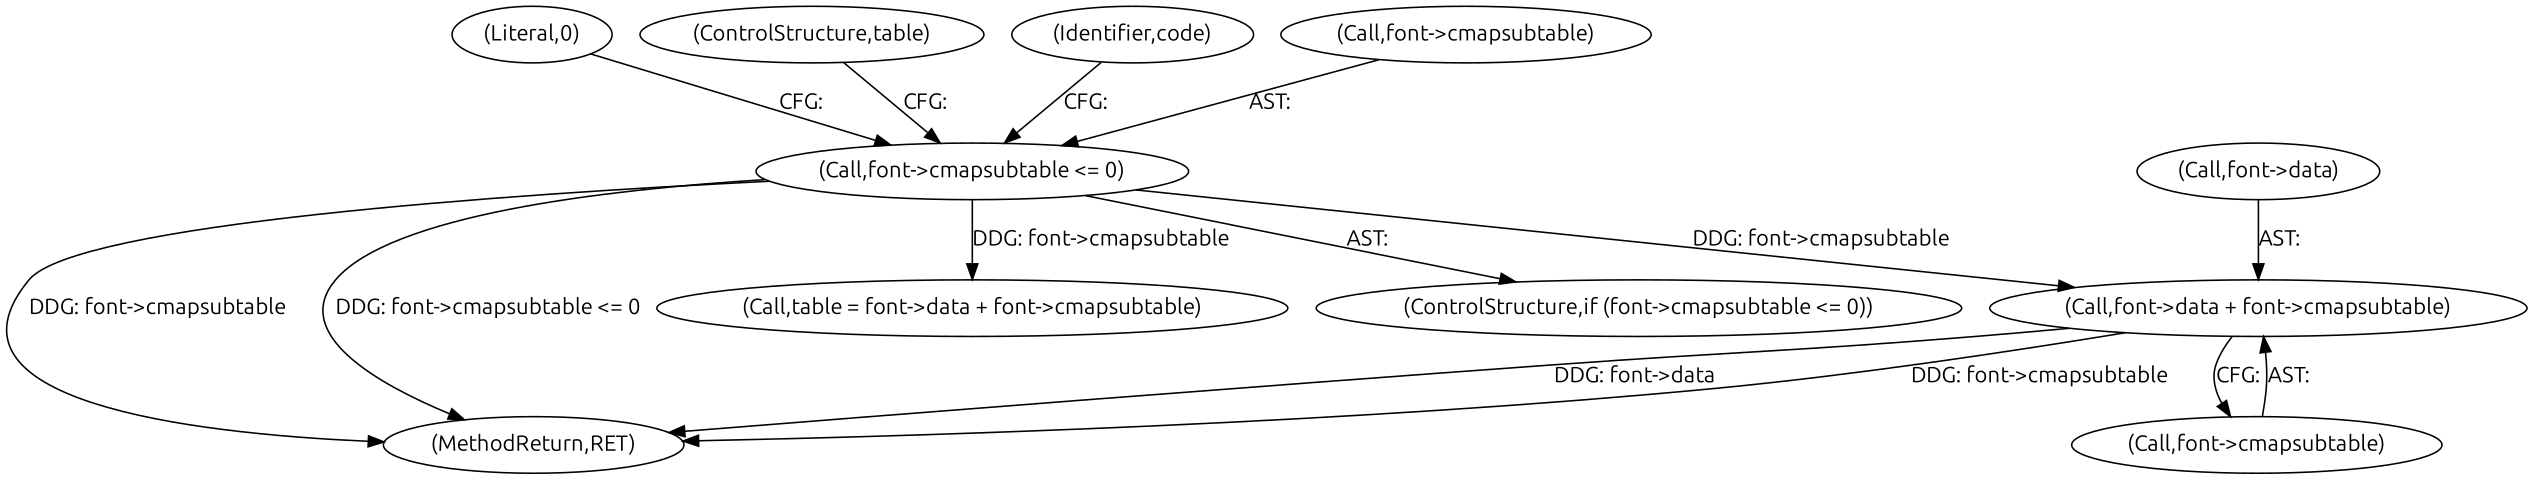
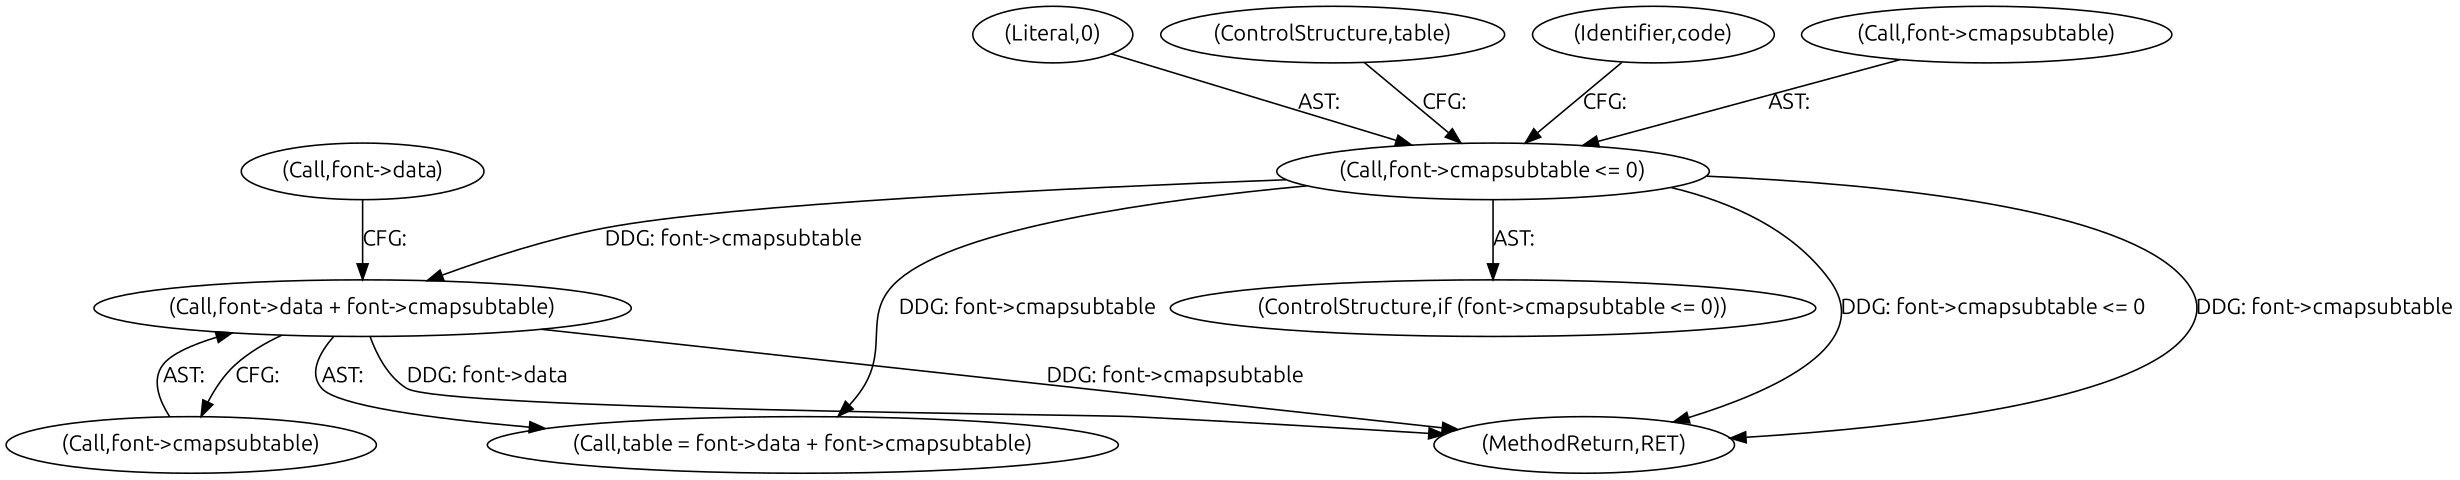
(804, 103) -> (1322, 103)
(2283, 240) -> (388, 240)
none -> (395, 411)
